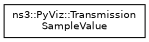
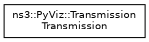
(75, 21) -> (75, 21)
